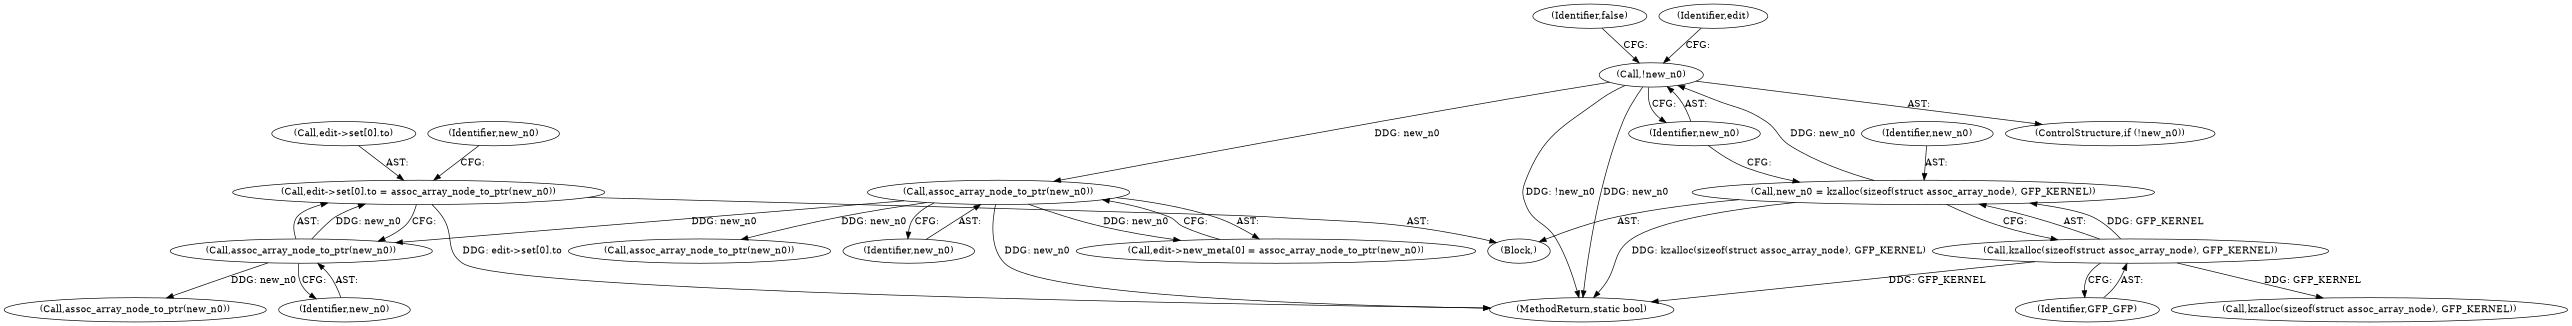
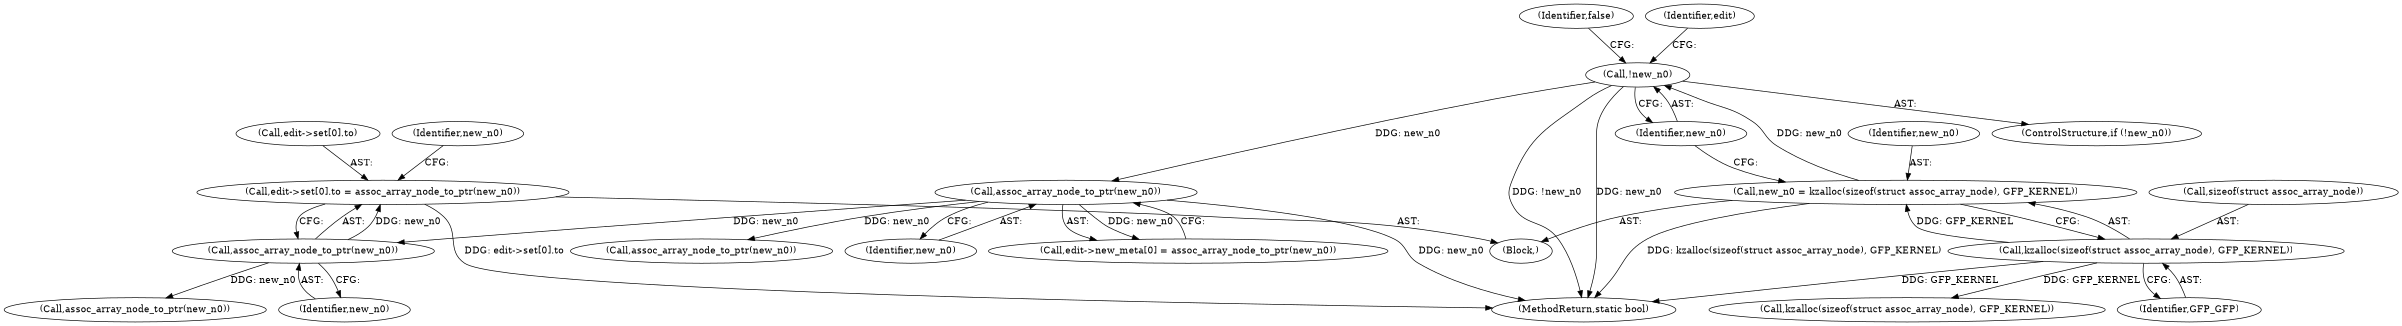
none -> (2274, 192)
